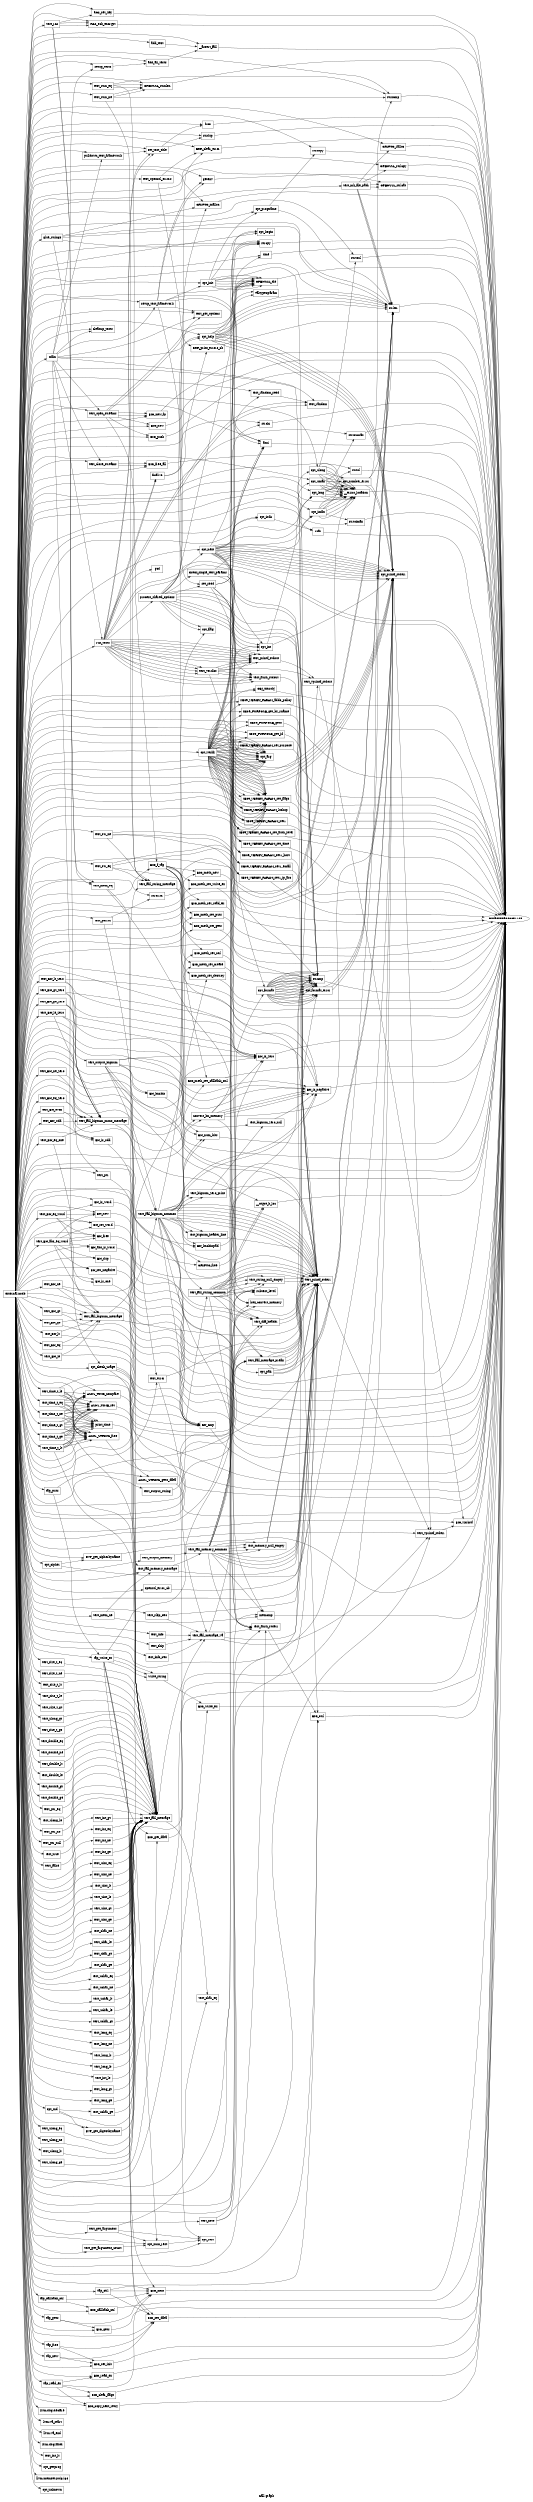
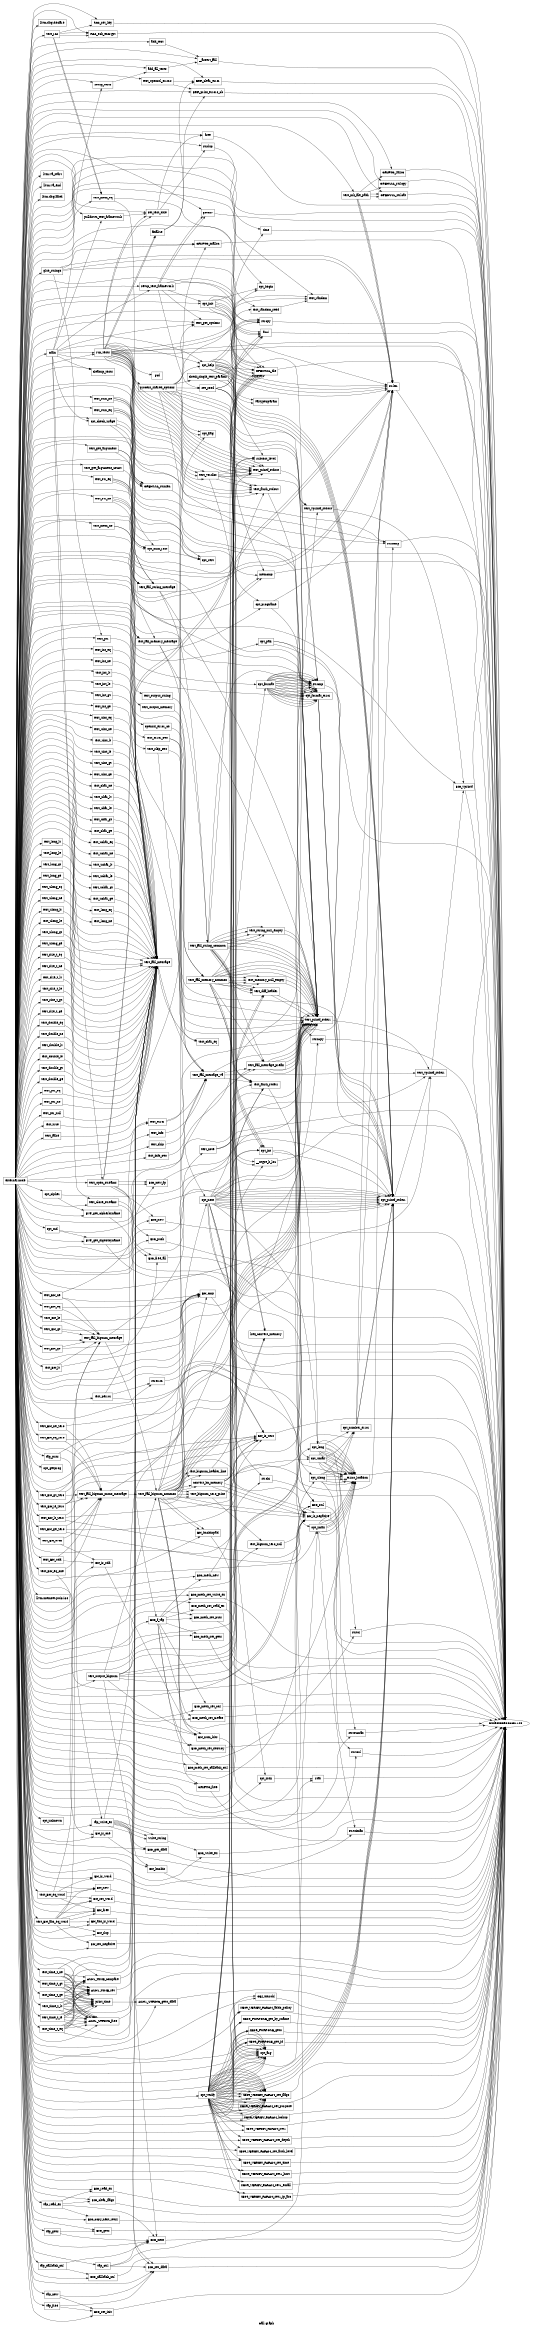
none -> (18, 560)
none -> (157, 738)
none -> (103, 797)
none -> (140, 809)
(74, 2111) -> (33, 829)
none -> (266, 2140)
